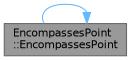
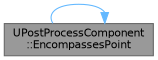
(65, 40) -> (79, 40)
